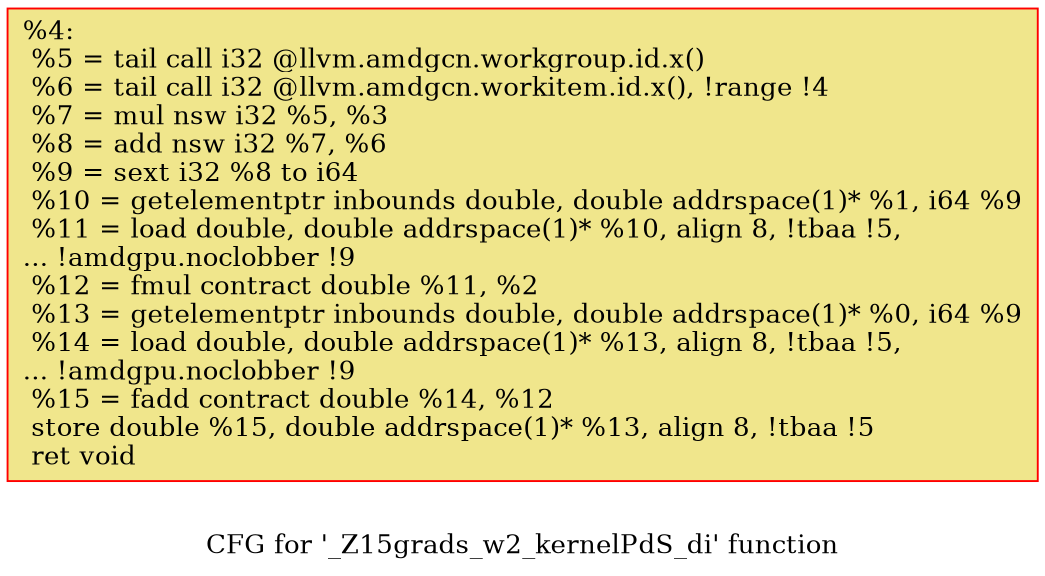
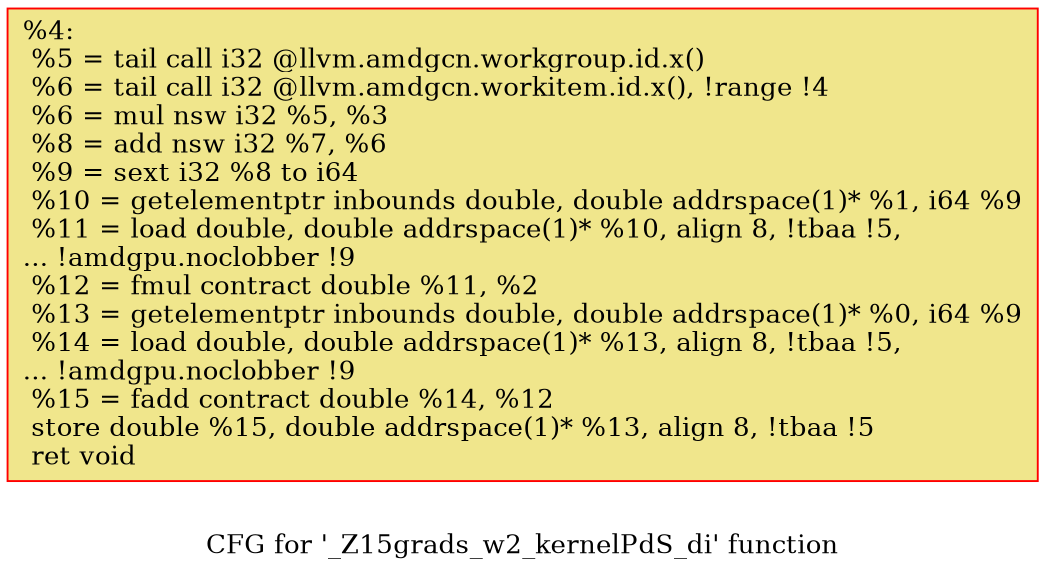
(206, 116) -> (206, 116)
